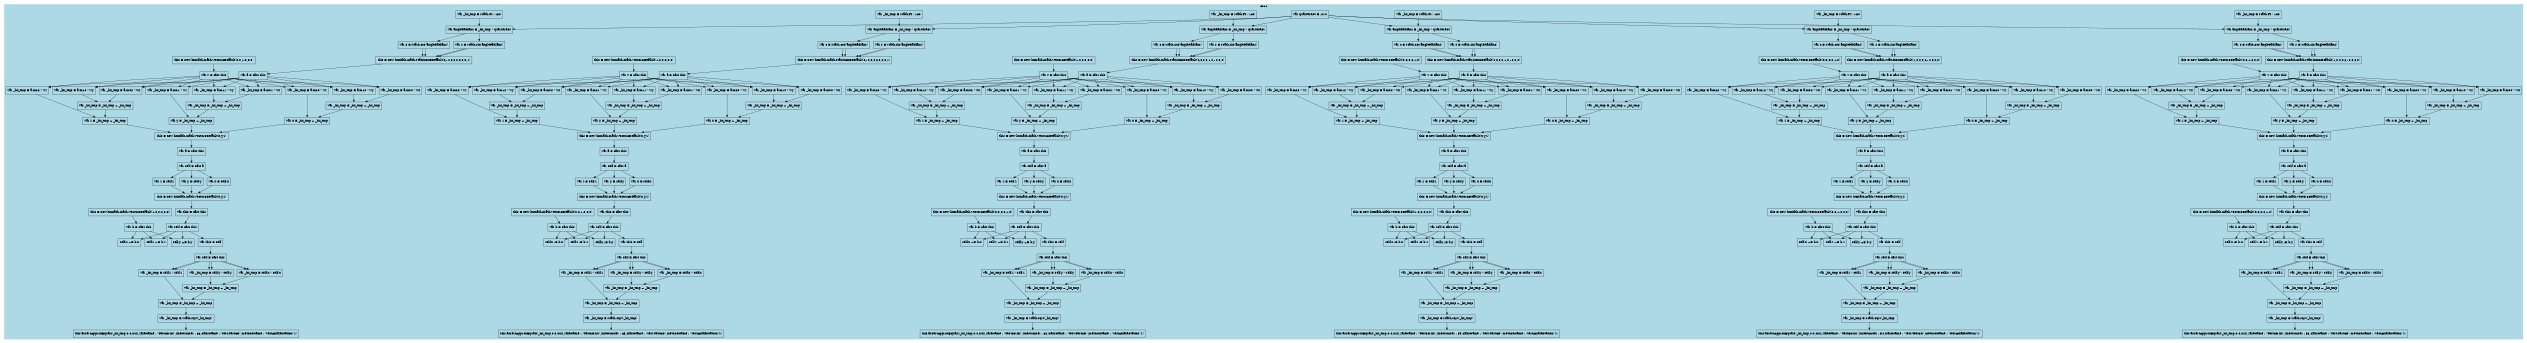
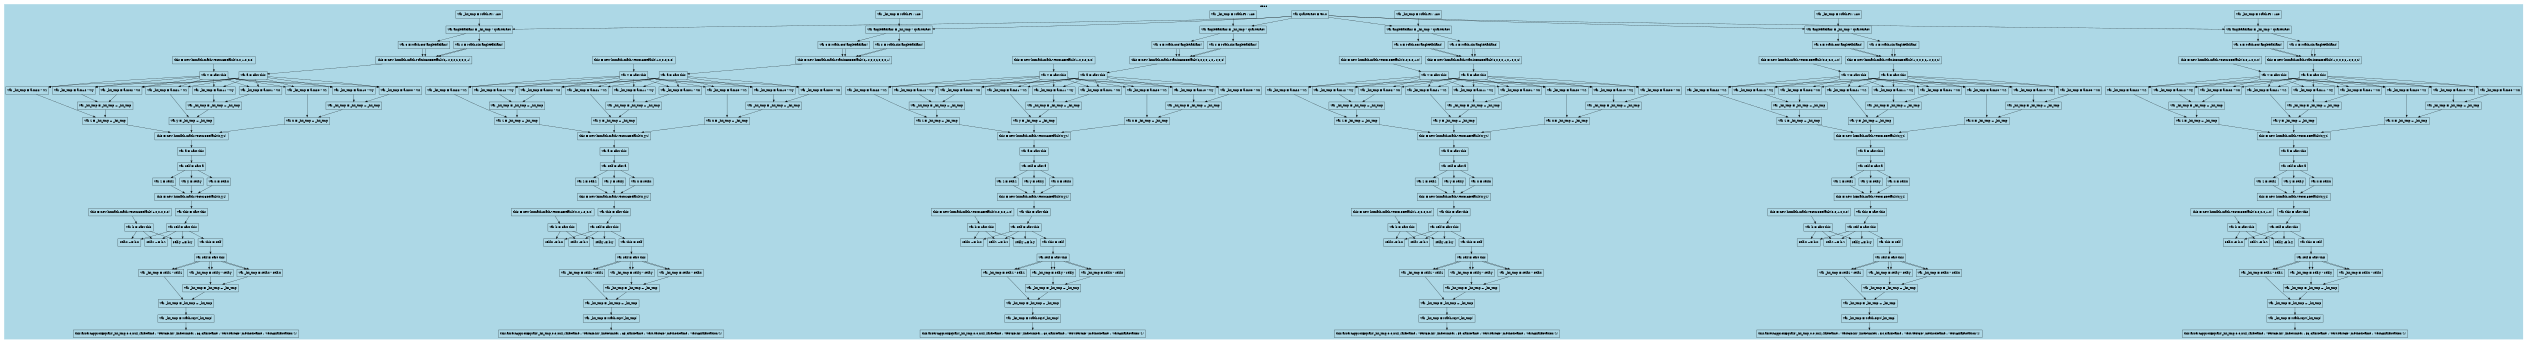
(1310, 15) -> (1310, 15)
